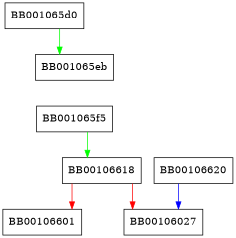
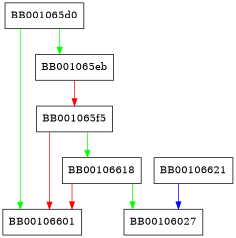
none -> (75, 89)
none -> (20, 115)
none -> (49, 167)
(194, 171) -> (194, 171)
(133, 193) -> (133, 193)
